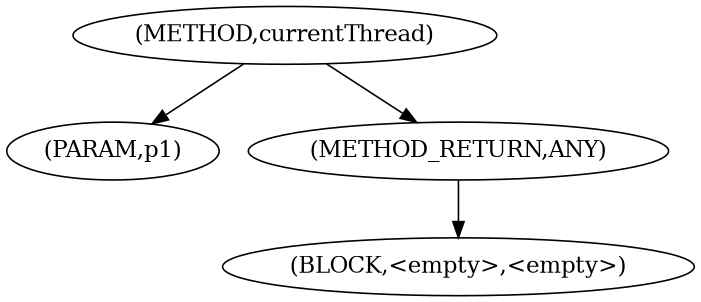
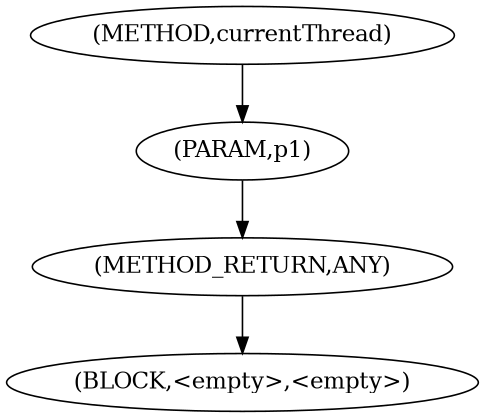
(365, 89) -> (242, 201)
